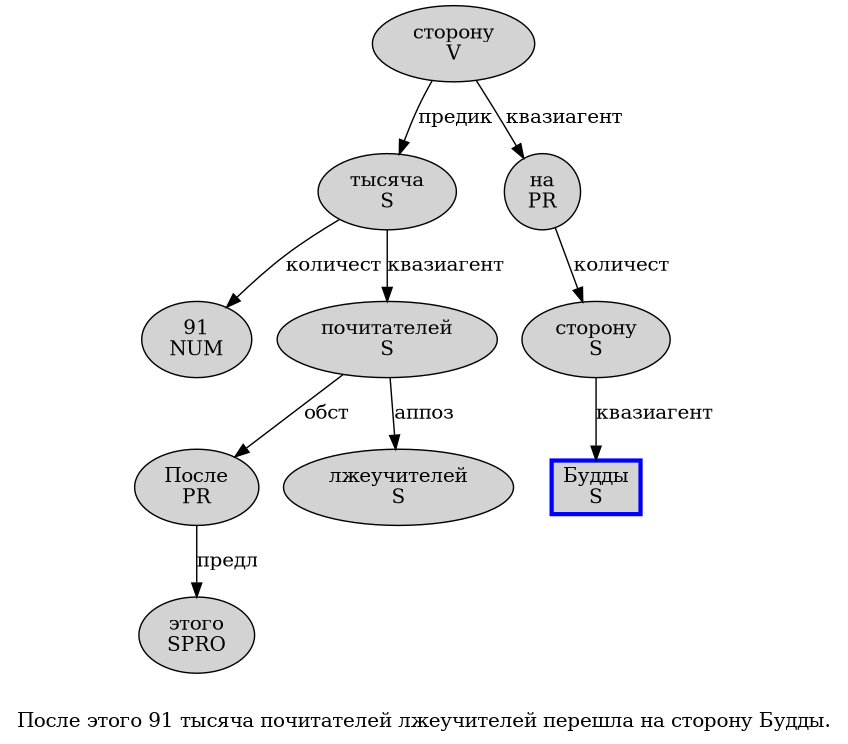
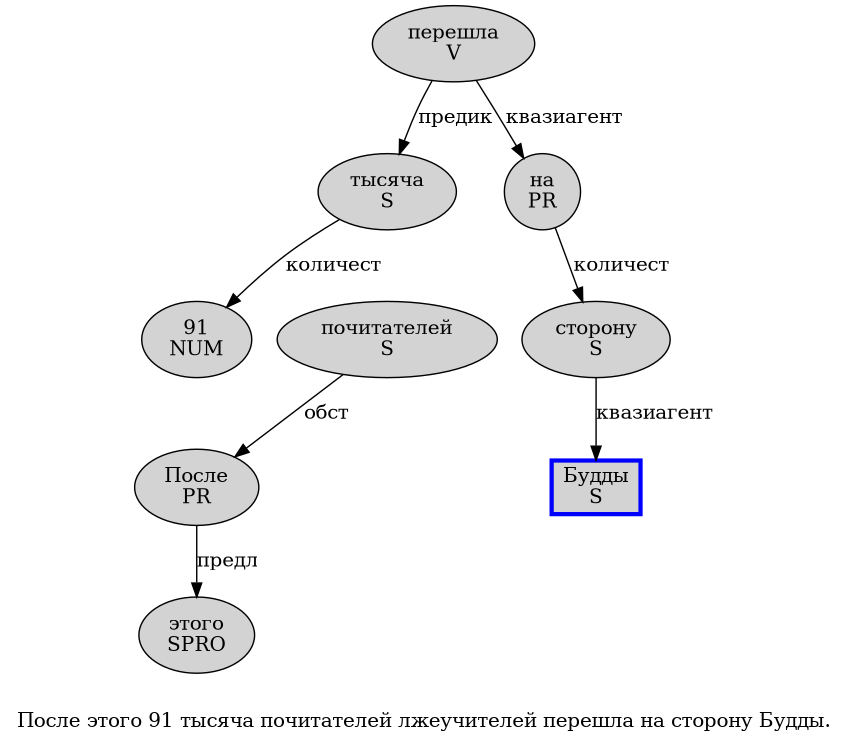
(454, 44) -> (454, 44)
(387, 258) -> none
(399, 487) -> none
